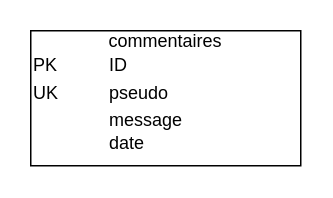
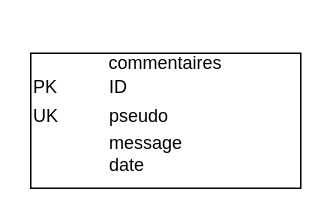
(166, 98) -> (166, 121)
